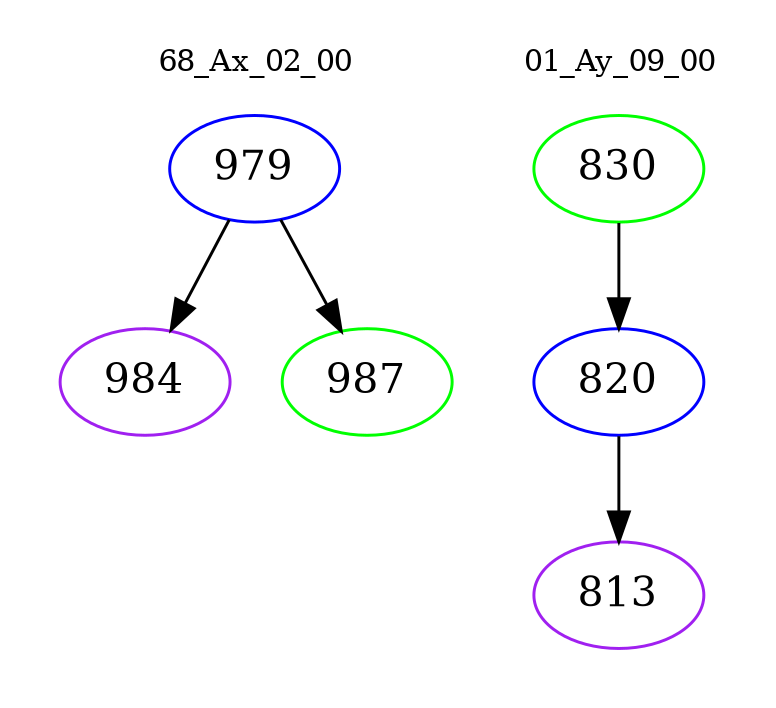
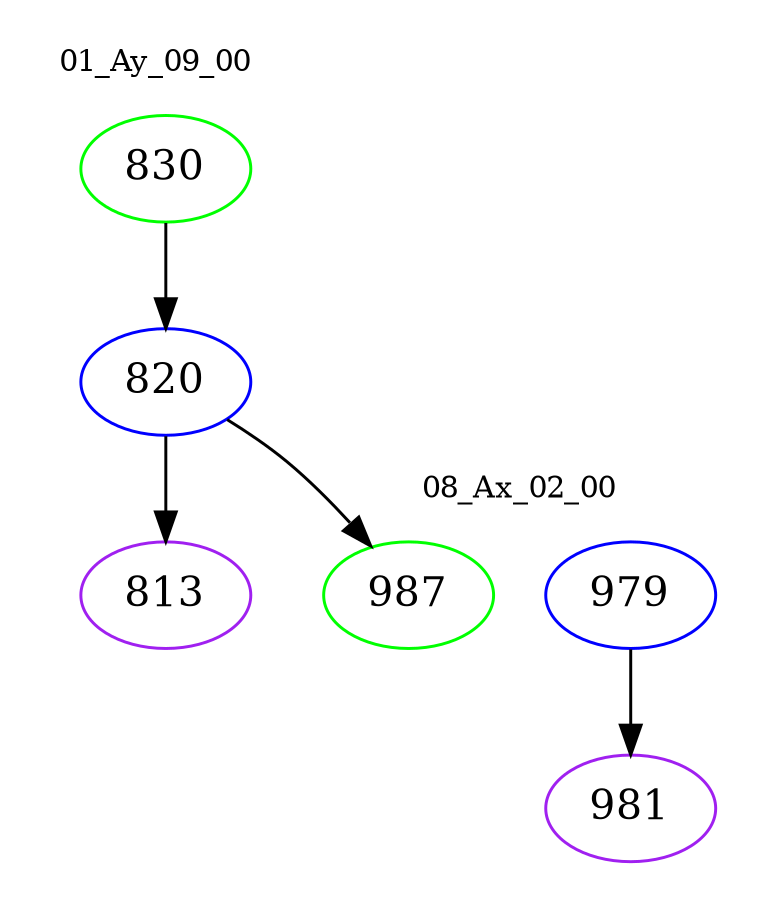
(256, 64) -> (520, 490)
(304, 262) -> (319, 491)
(145, 382) -> (631, 808)
